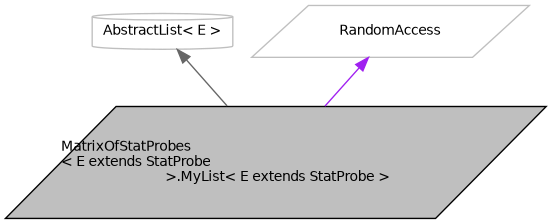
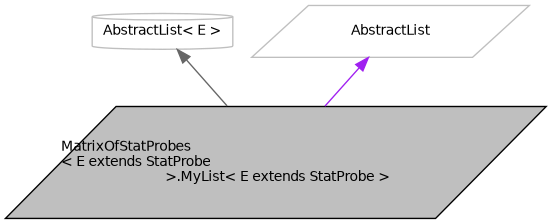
(390, 31) -> (390, 31)
